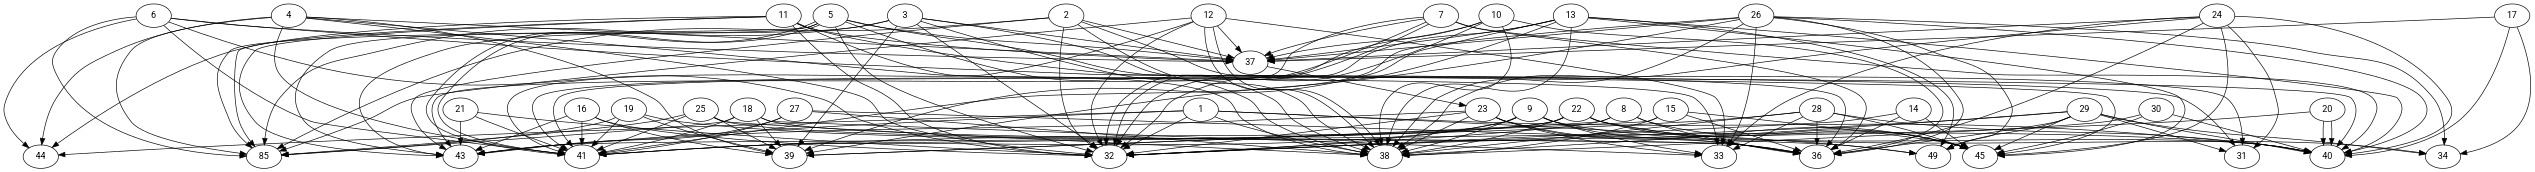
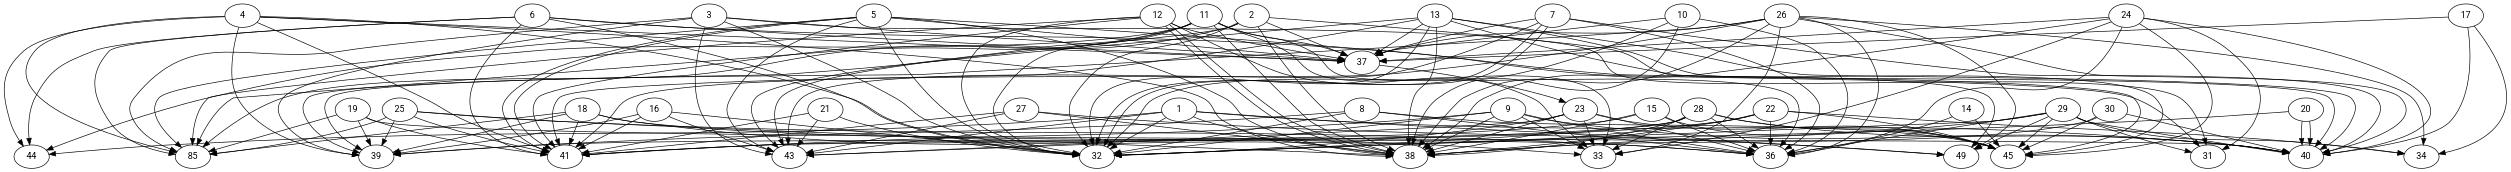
(982, 78) -> none
(1147, 79) -> (1291, 103)
(1516, 138) -> (1404, 143)
